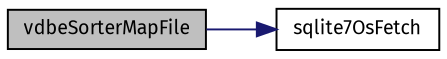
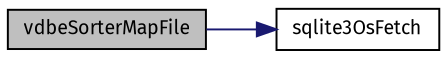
(358, 29) -> (358, 29)
